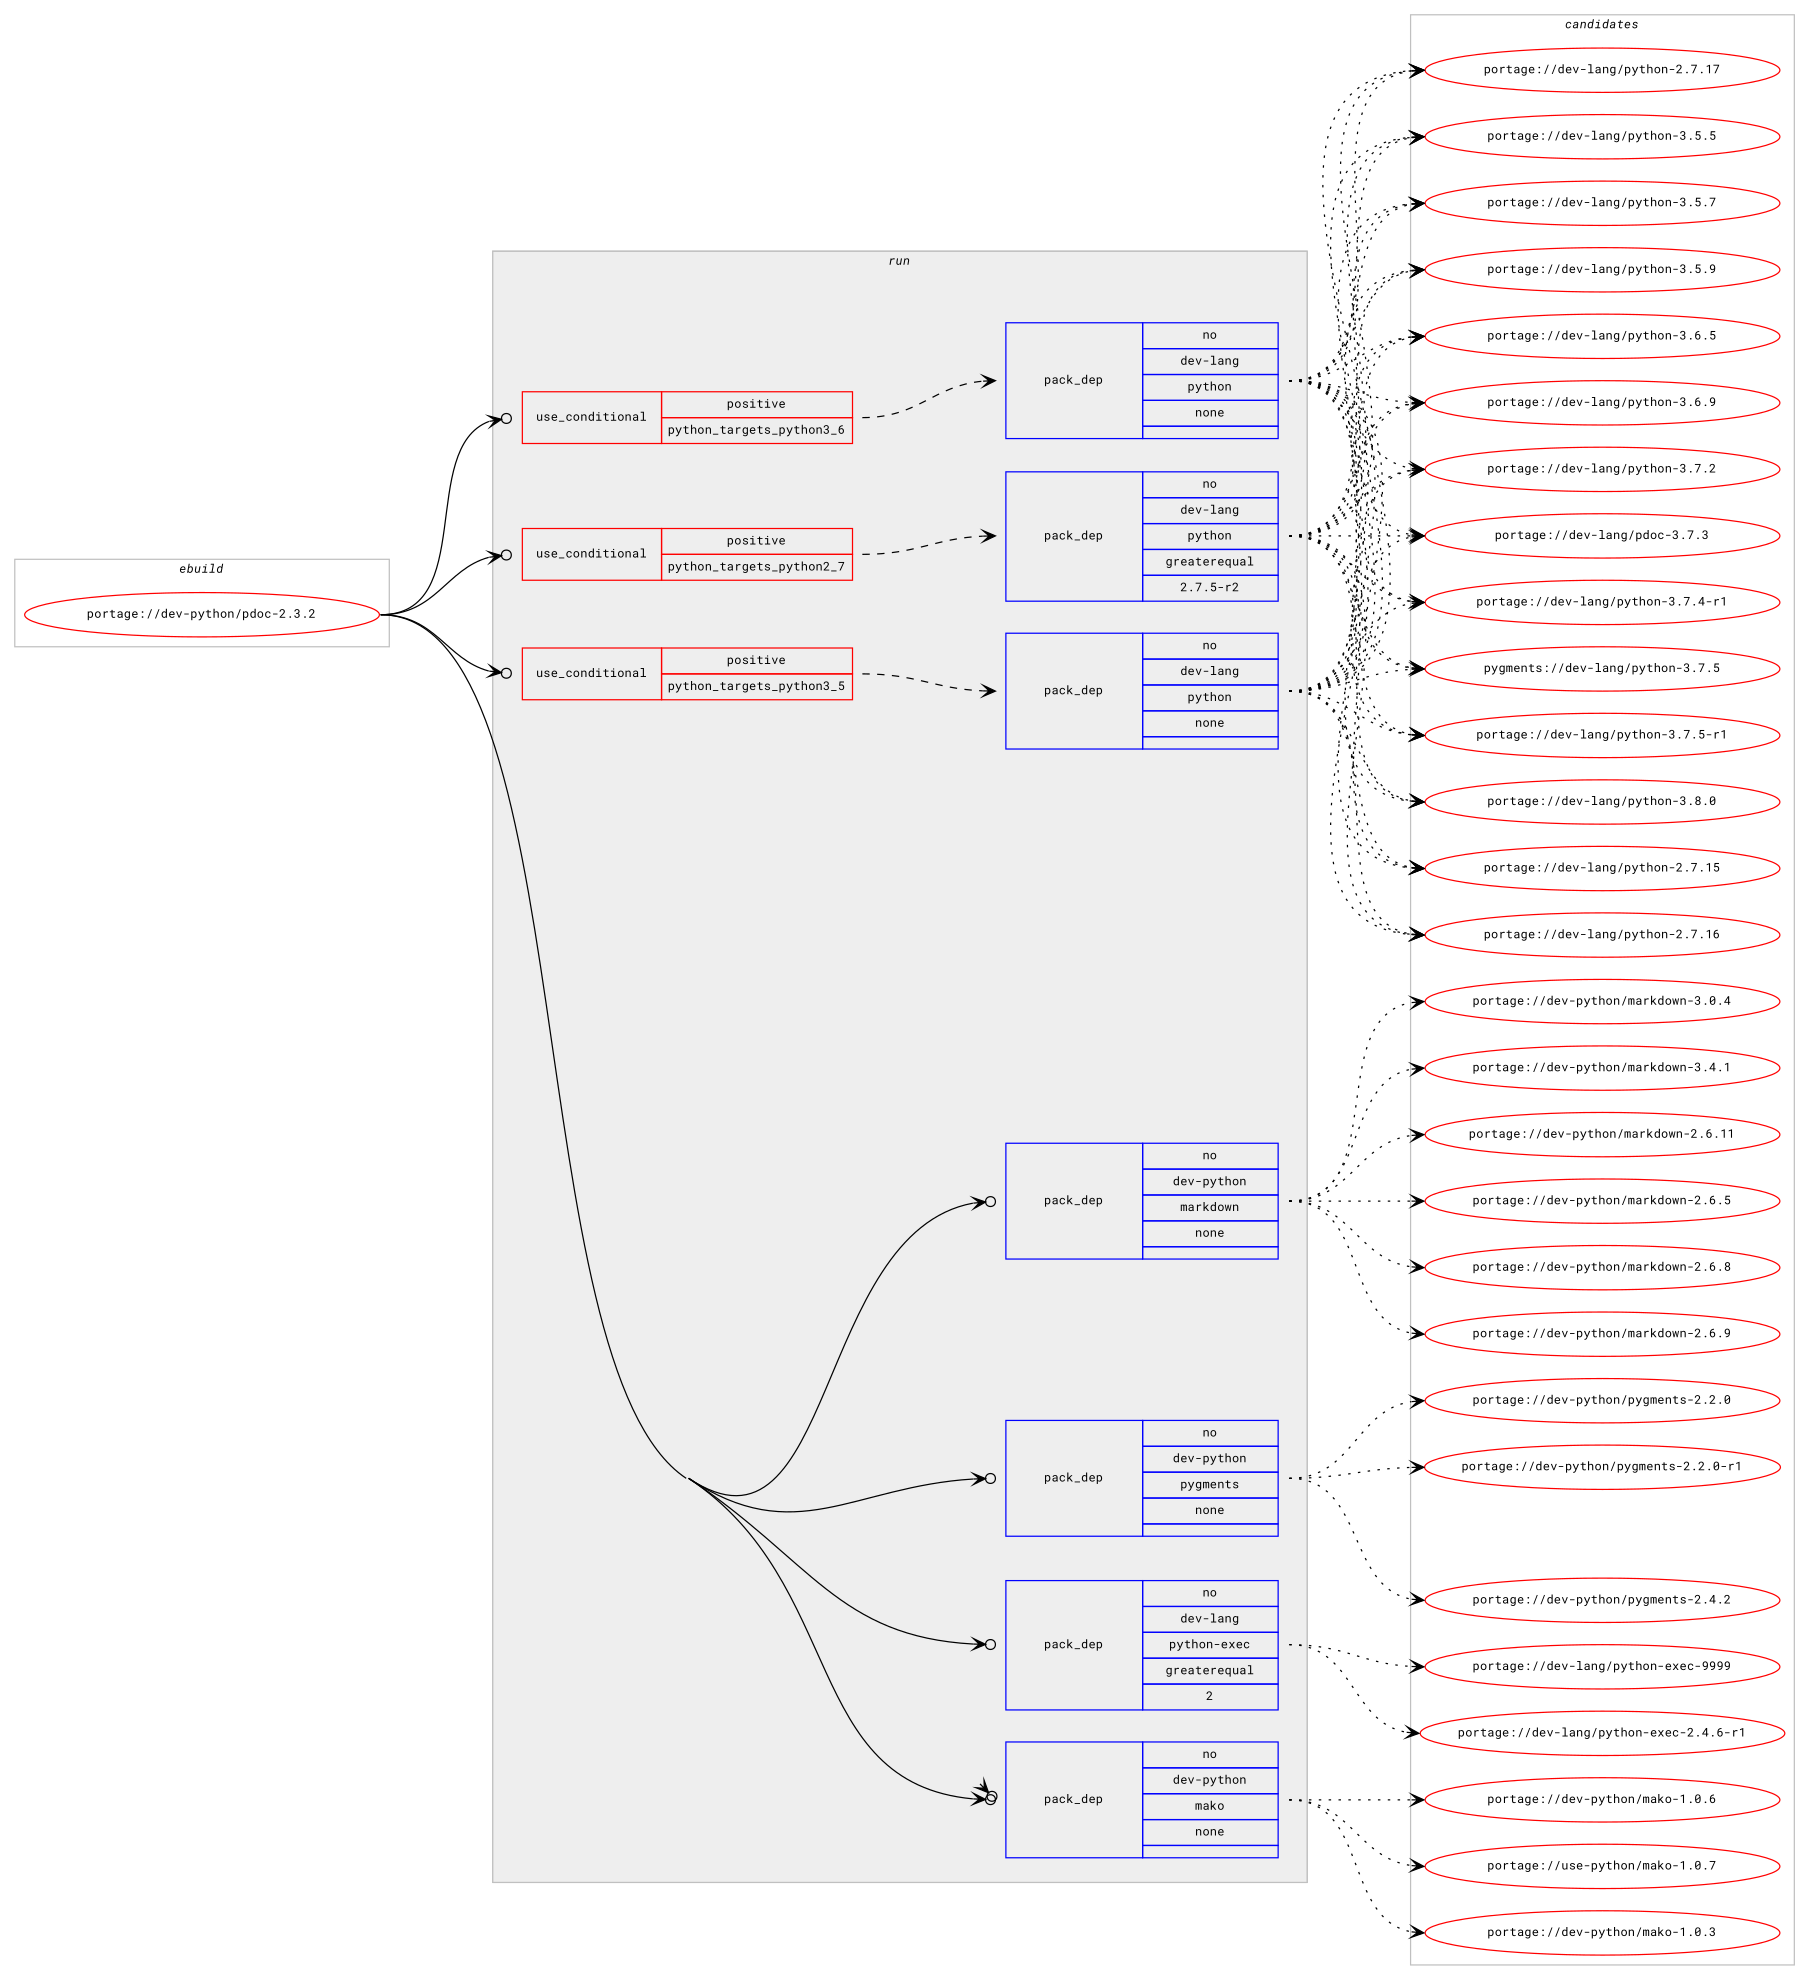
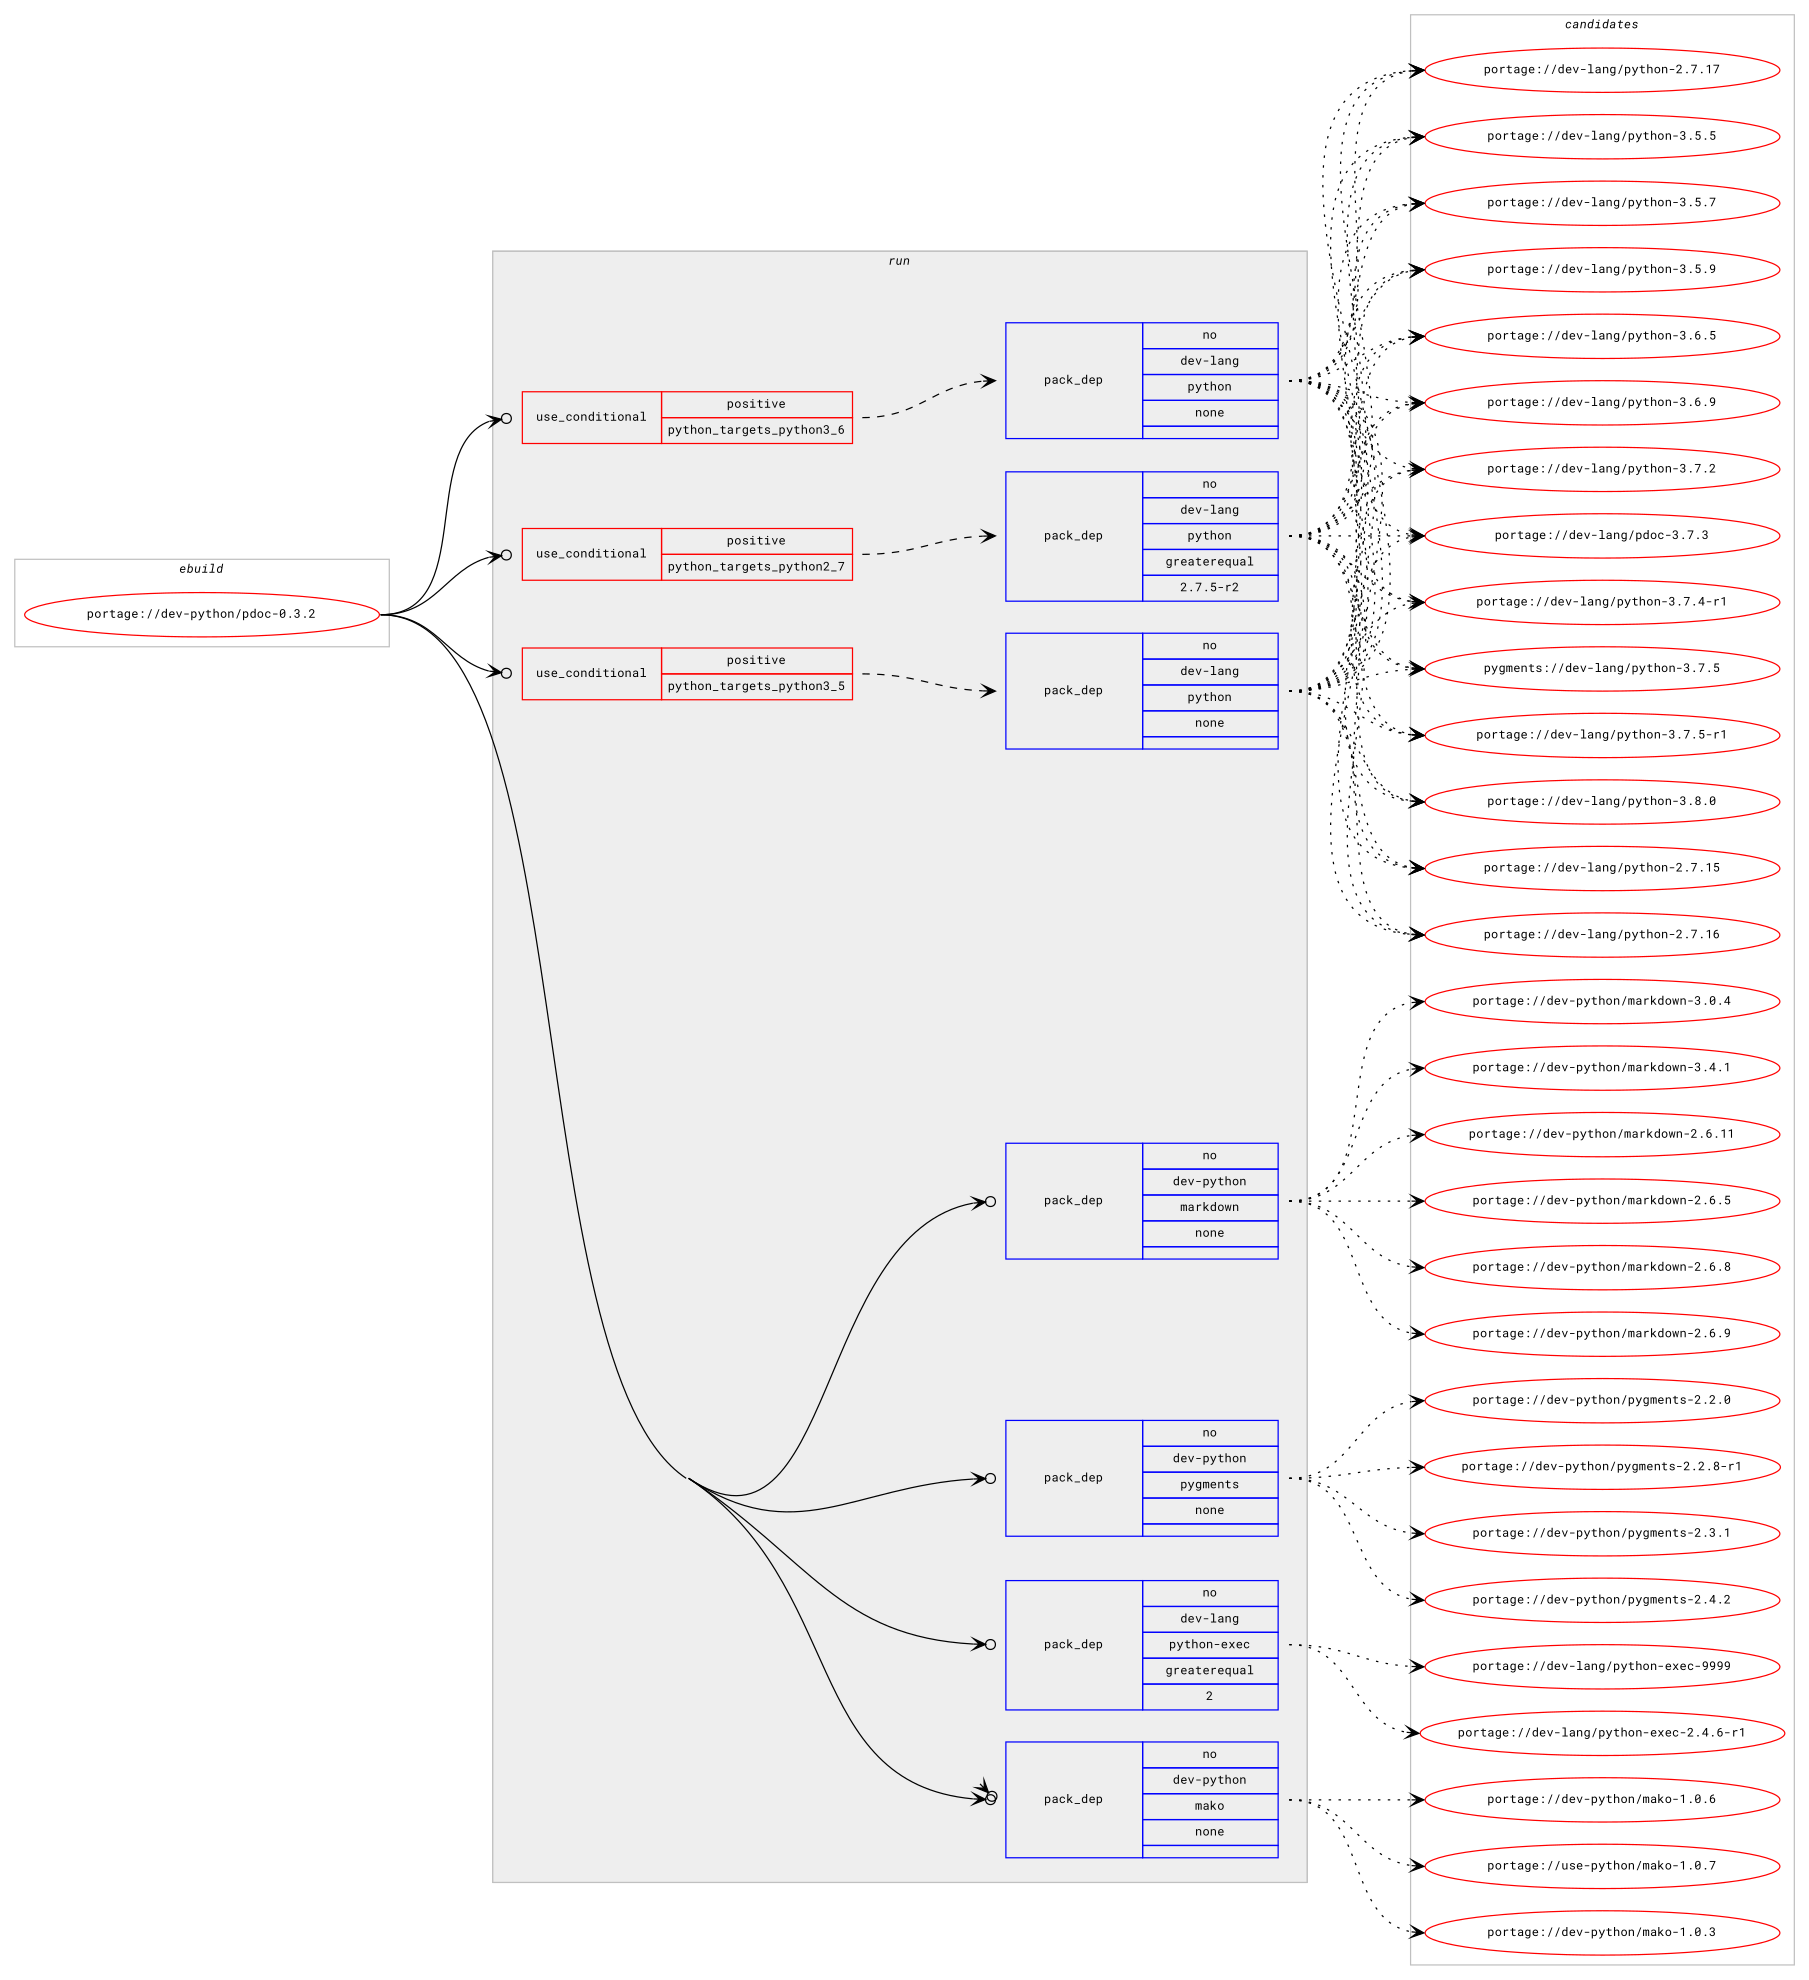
(202, 615) -> (202, 615)
(1603, 1467) -> (1603, 1467)
none -> (1603, 1534)
